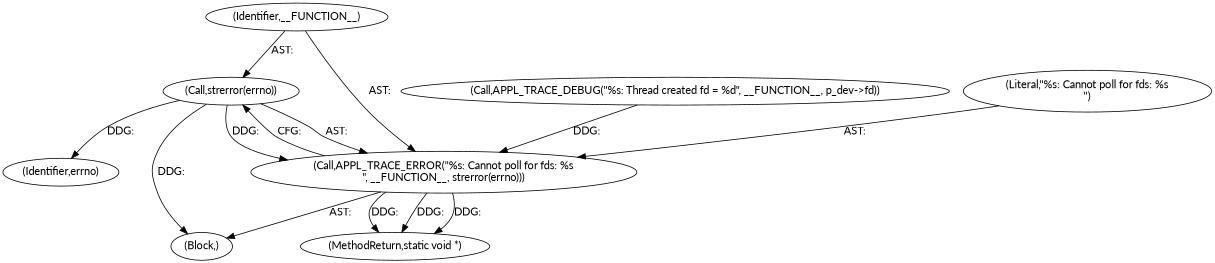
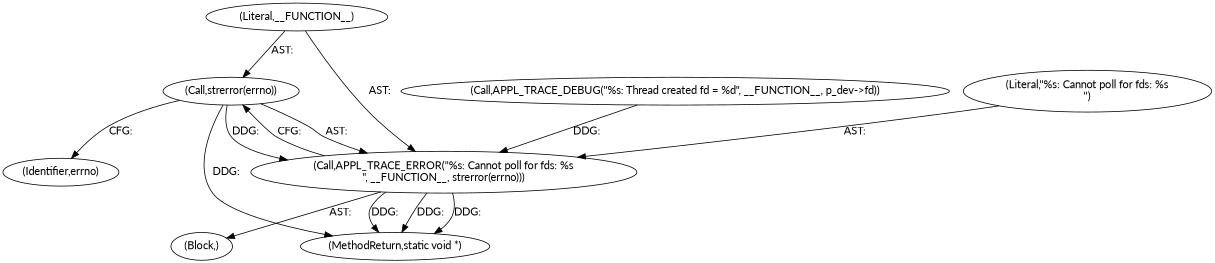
(297, 17) -> (297, 17)
(122, 132) -> (122, 132)
(154, 160) -> (223, 202)
